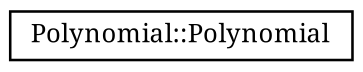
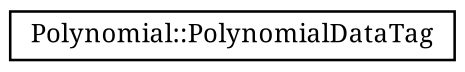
(181, 36) -> (232, 36)
